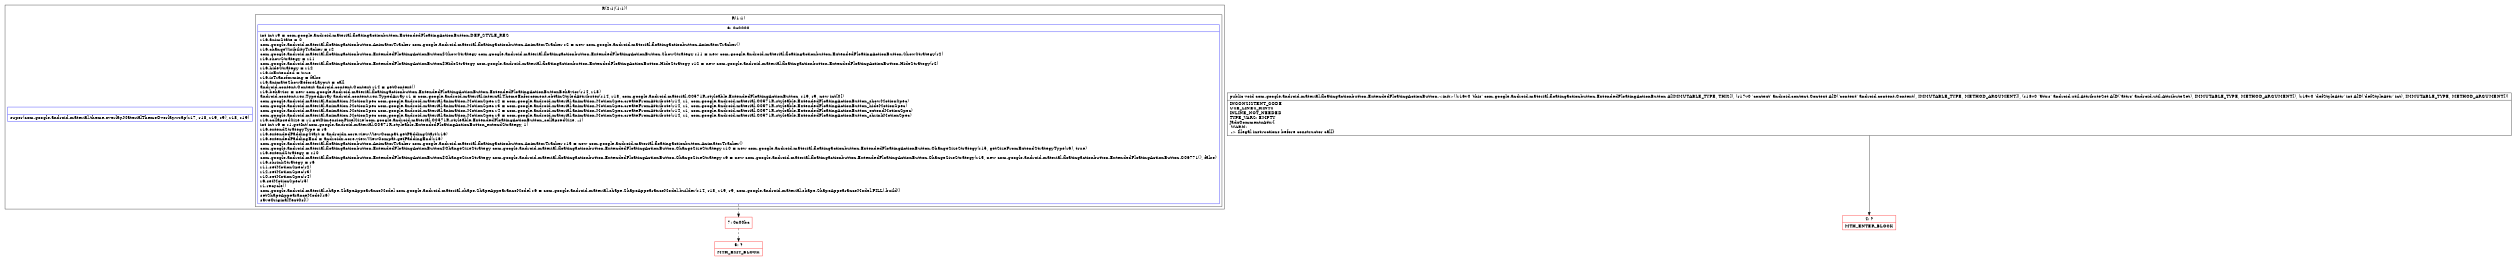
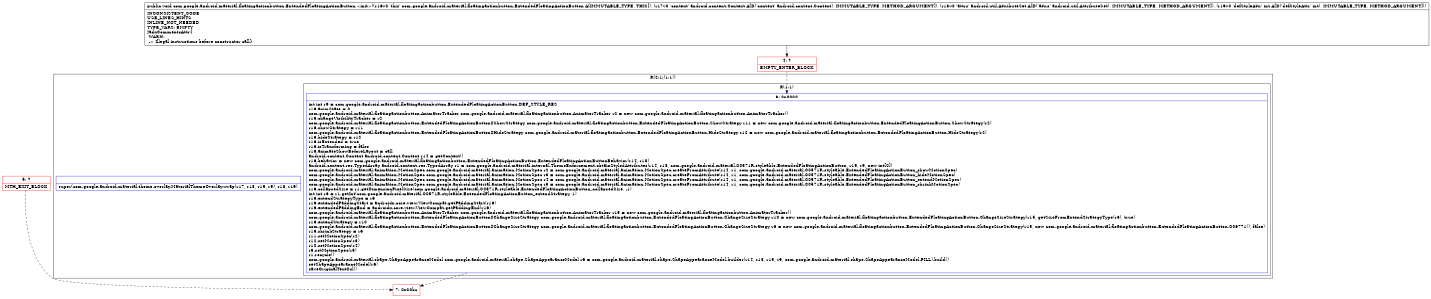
none -> (787, 81)
(1869, 226) -> (787, 68)
(739, 233) -> (173, 287)
